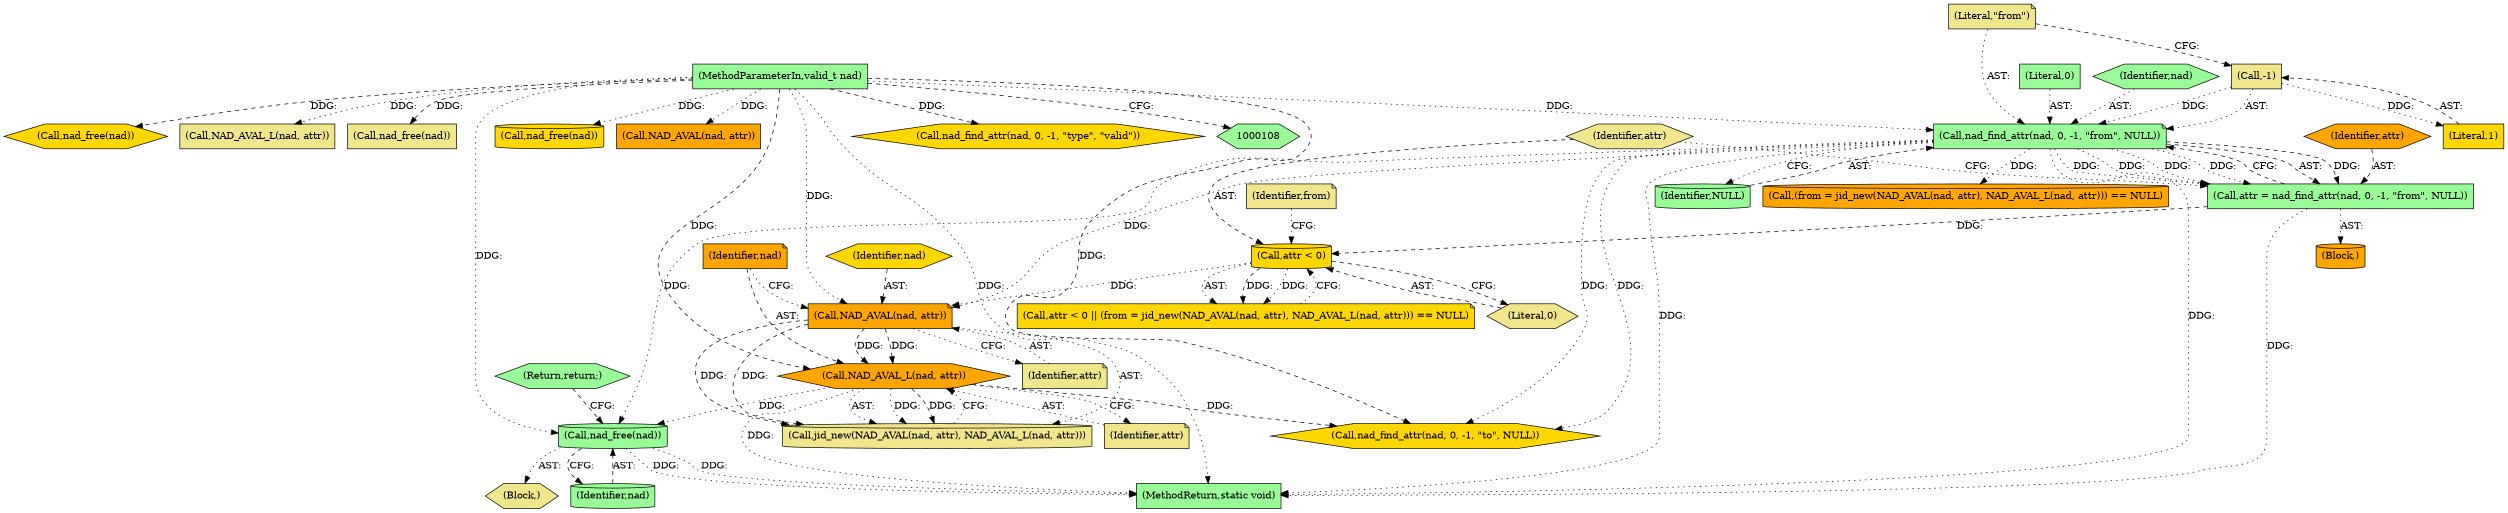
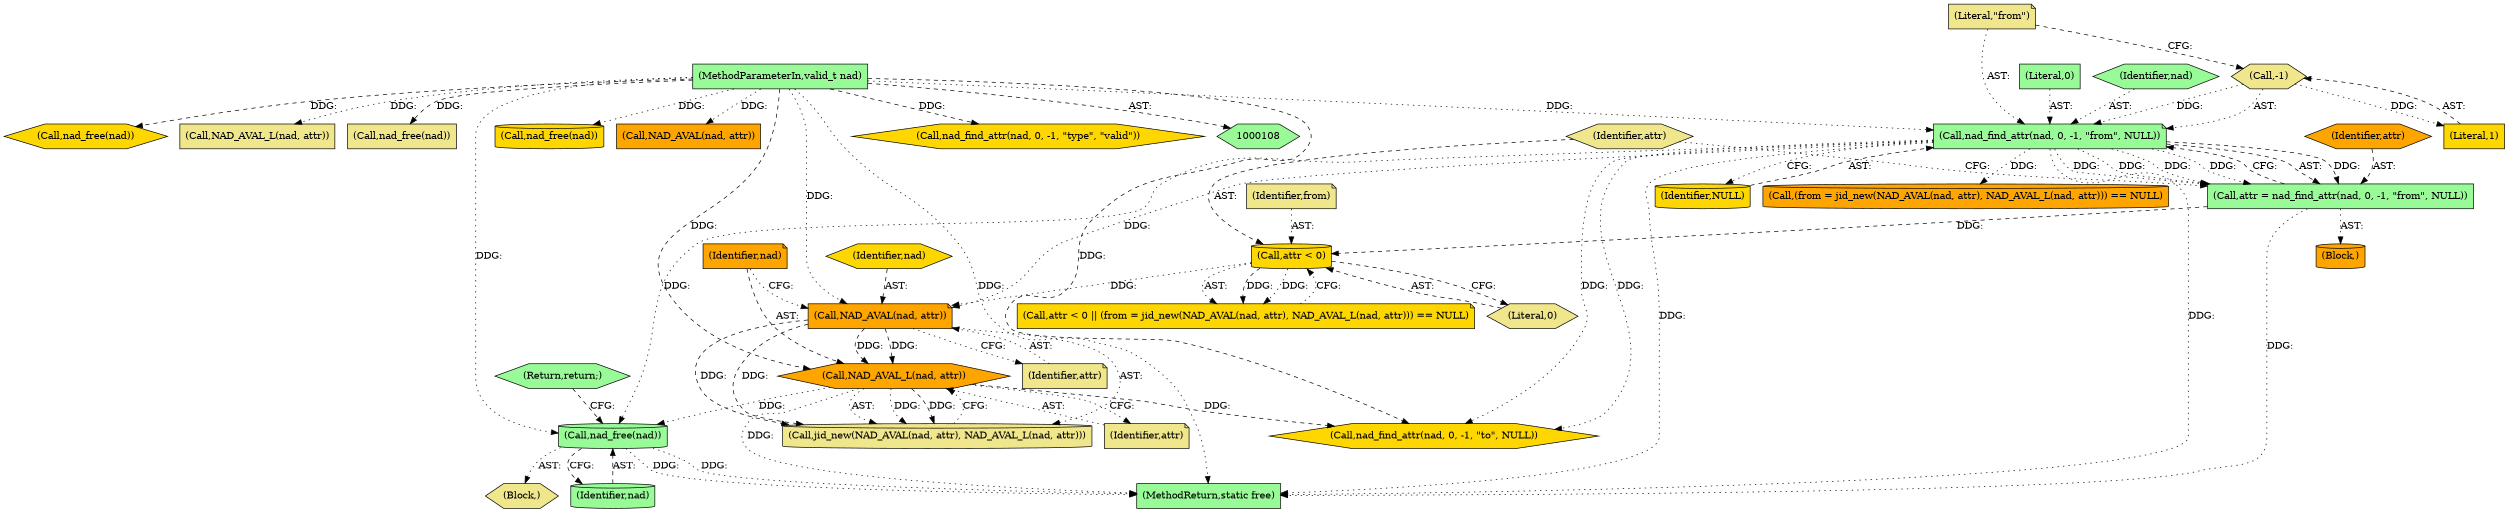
(2257, 76) -> (2269, 76)
(1143, 106) -> (1142, 106)
(1703, 196) -> (1703, 196)
(1306, 226) -> (1304, 226)
(1209, 496) -> (1209, 496)
